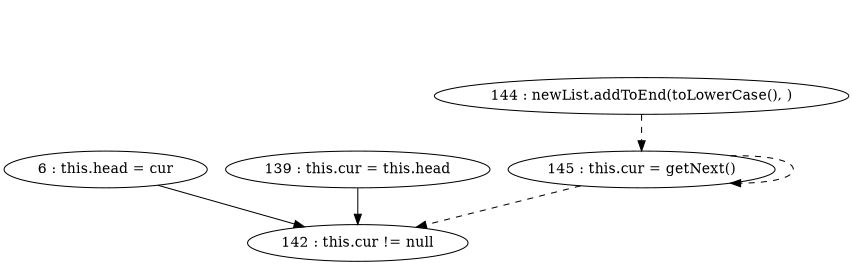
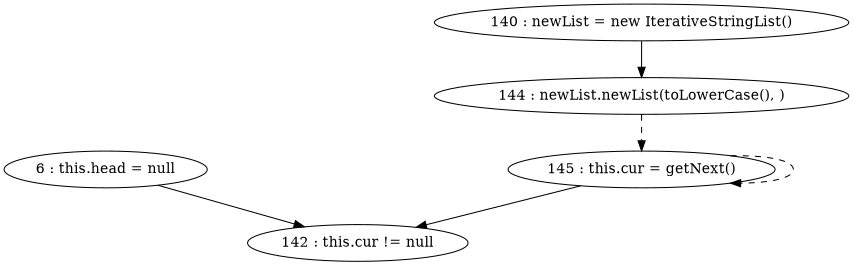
none -> (642, 22)
(642, 96) -> (642, 96)
(106, 169) -> (106, 169)
(358, 169) -> none
(503, 205) -> (503, 205)
